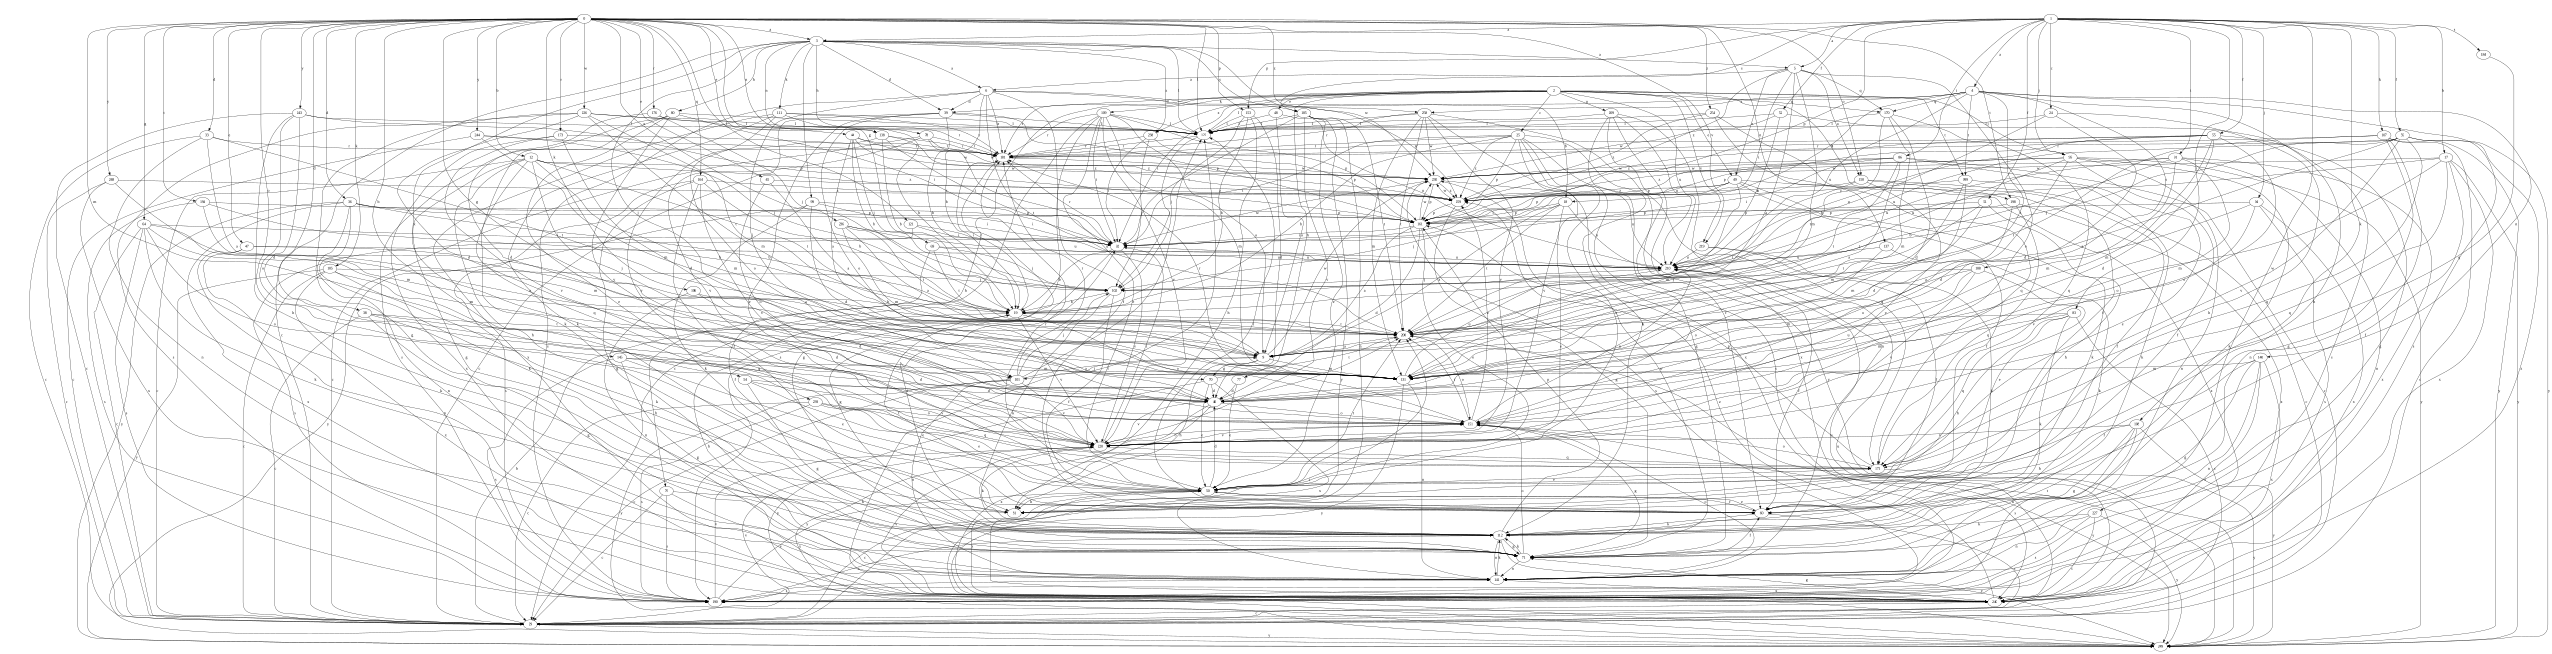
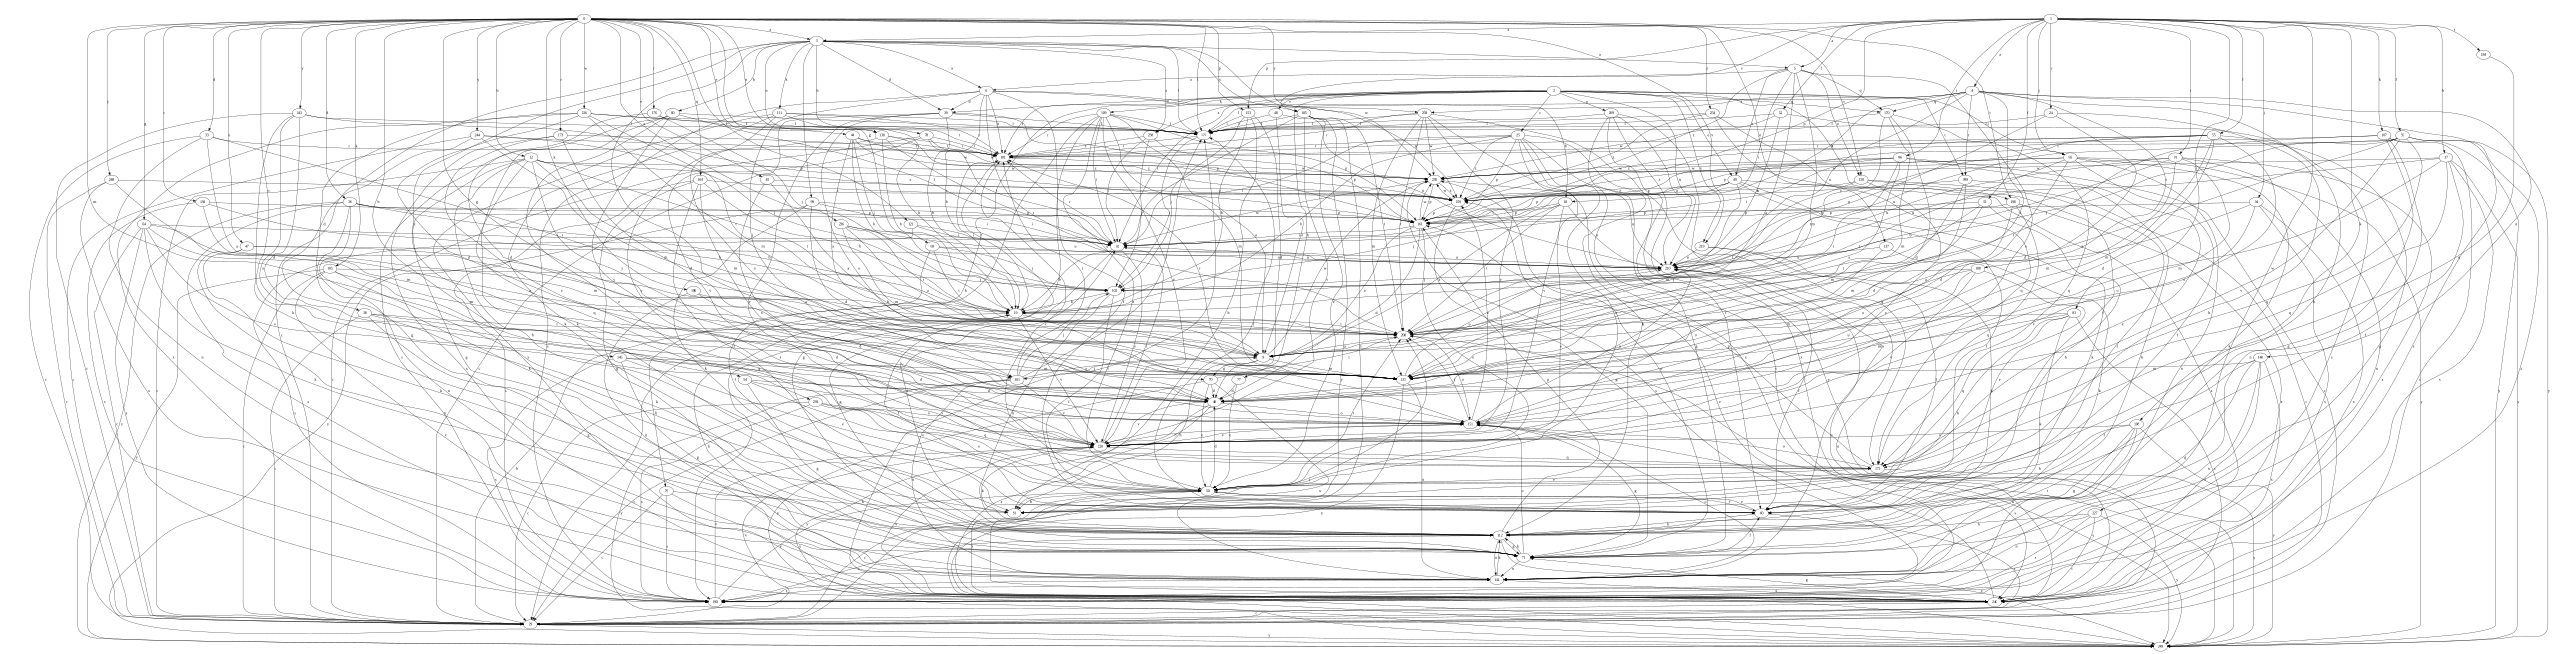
(313, 74) -> (327, 213)
(1316, 376) -> none
